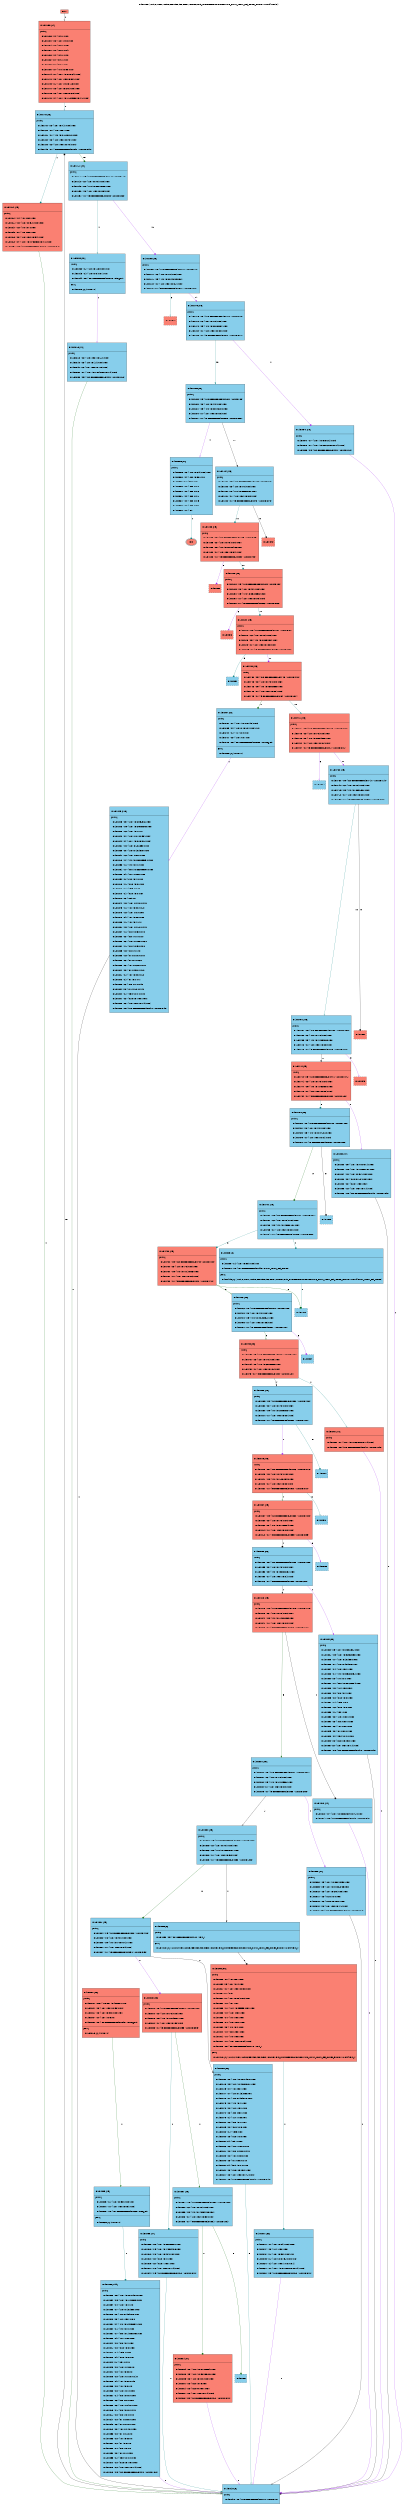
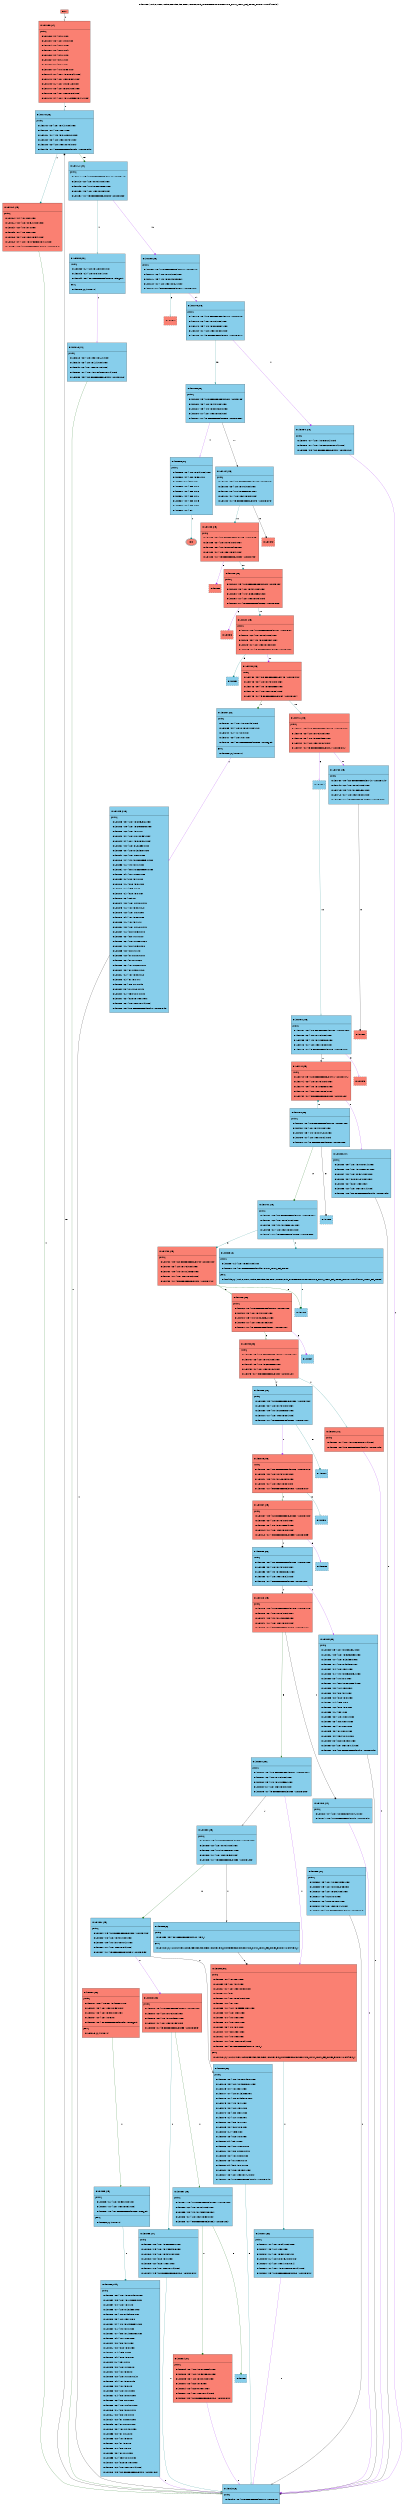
(340, 909) -> (320, 902)
(321, 1104) -> (318, 1105)
(262, 1312) -> (262, 1312)
(312, 1831) -> (297, 1879)
